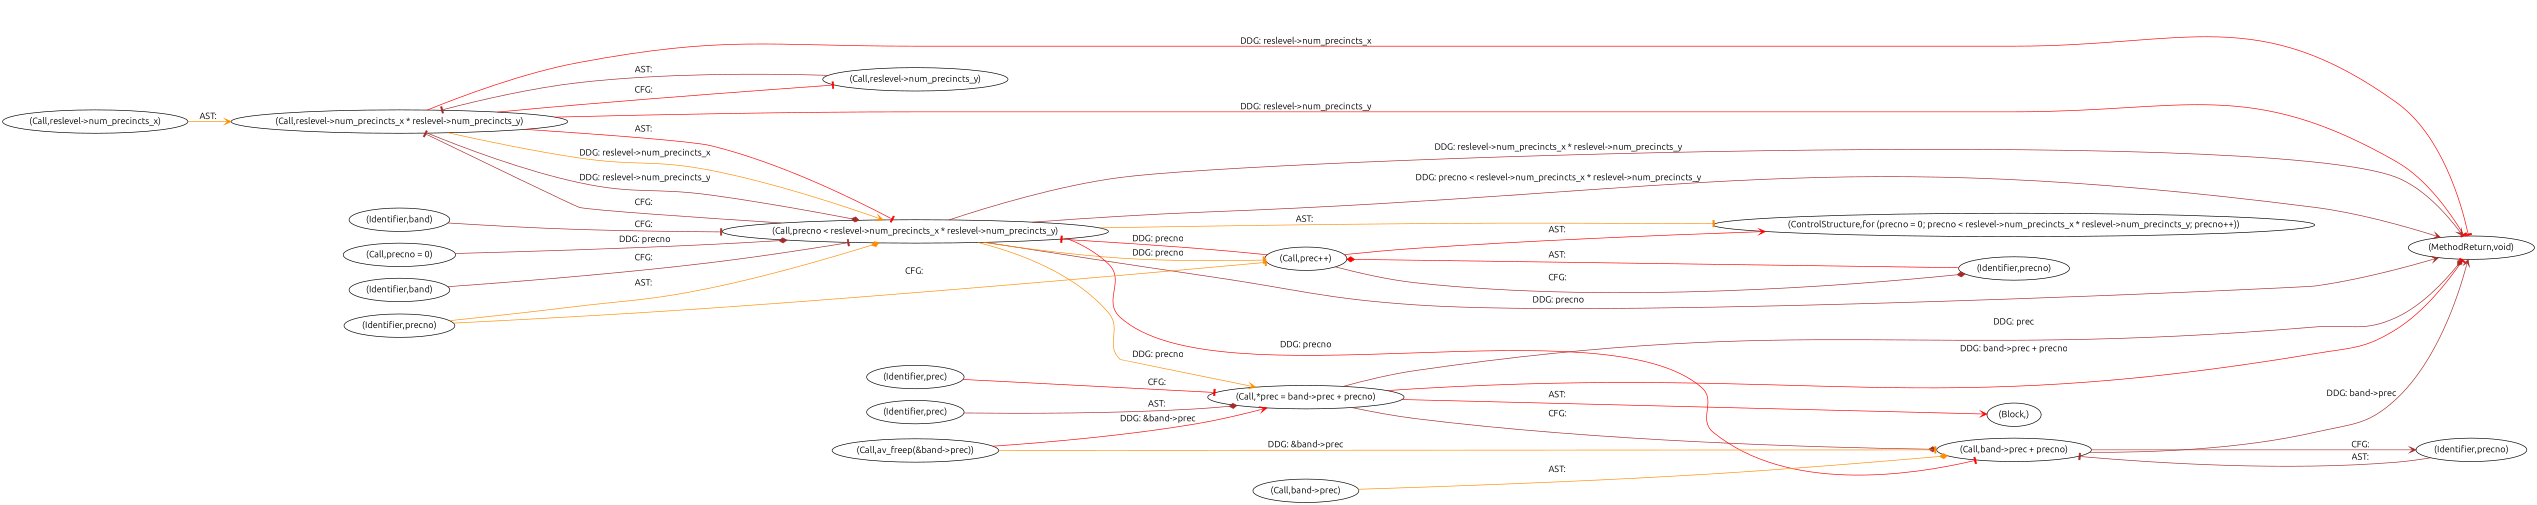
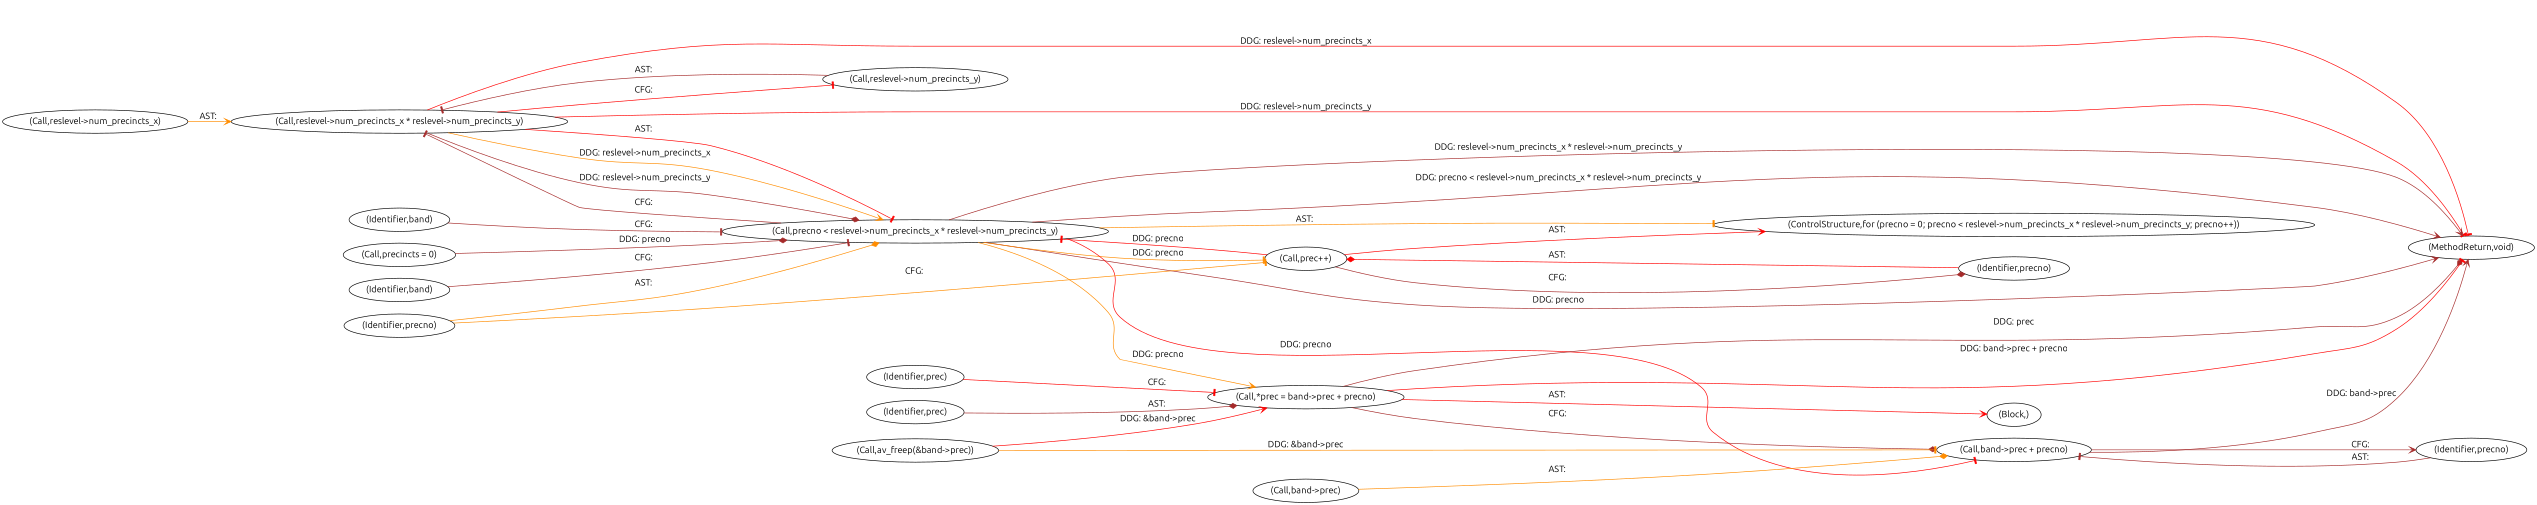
(399, 255) -> (399, 255)
